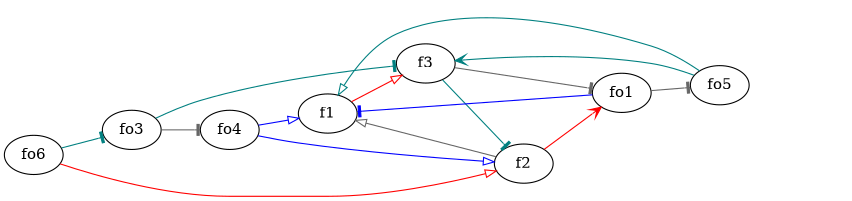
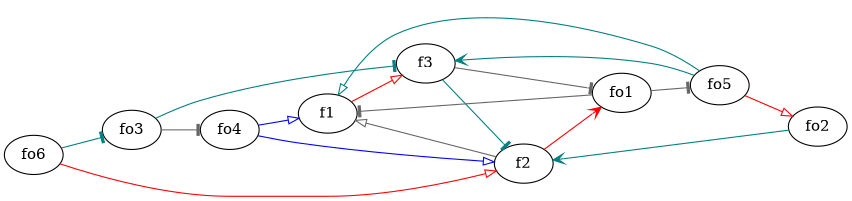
(478, 103) -> (478, 103)
none -> (818, 127)
